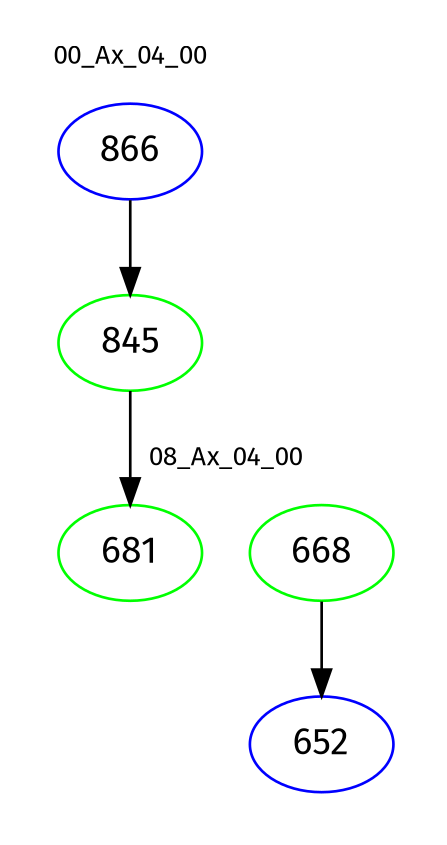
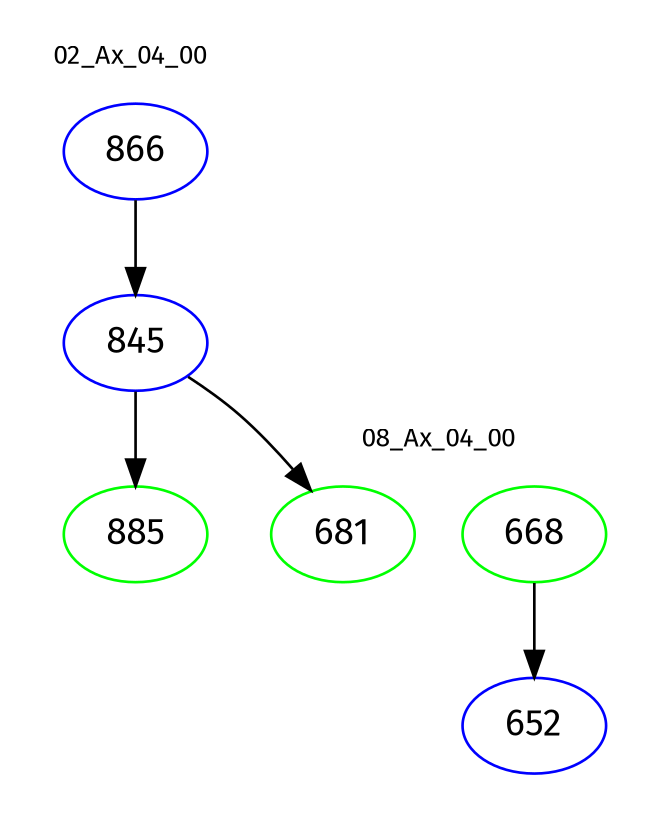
(130, 57) -> (130, 57)
(130, 343) -> (136, 343)
none -> (136, 534)
